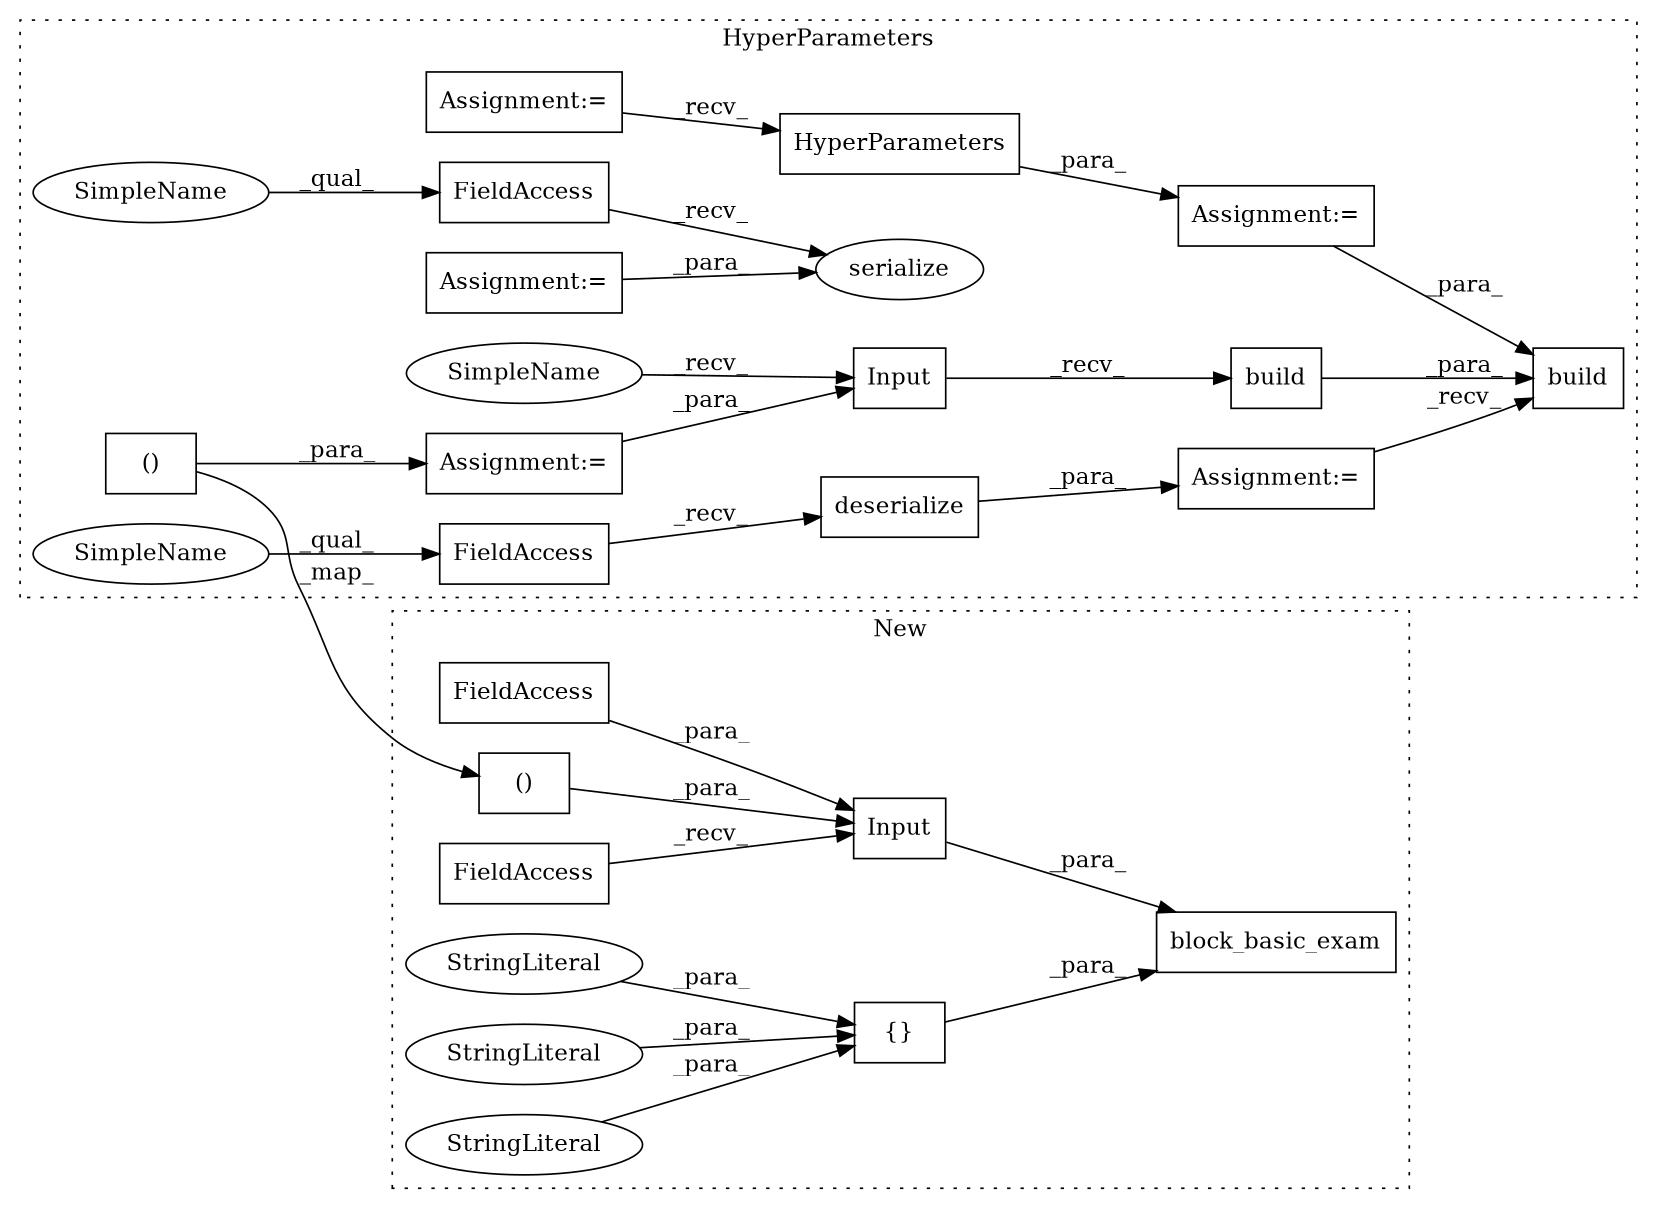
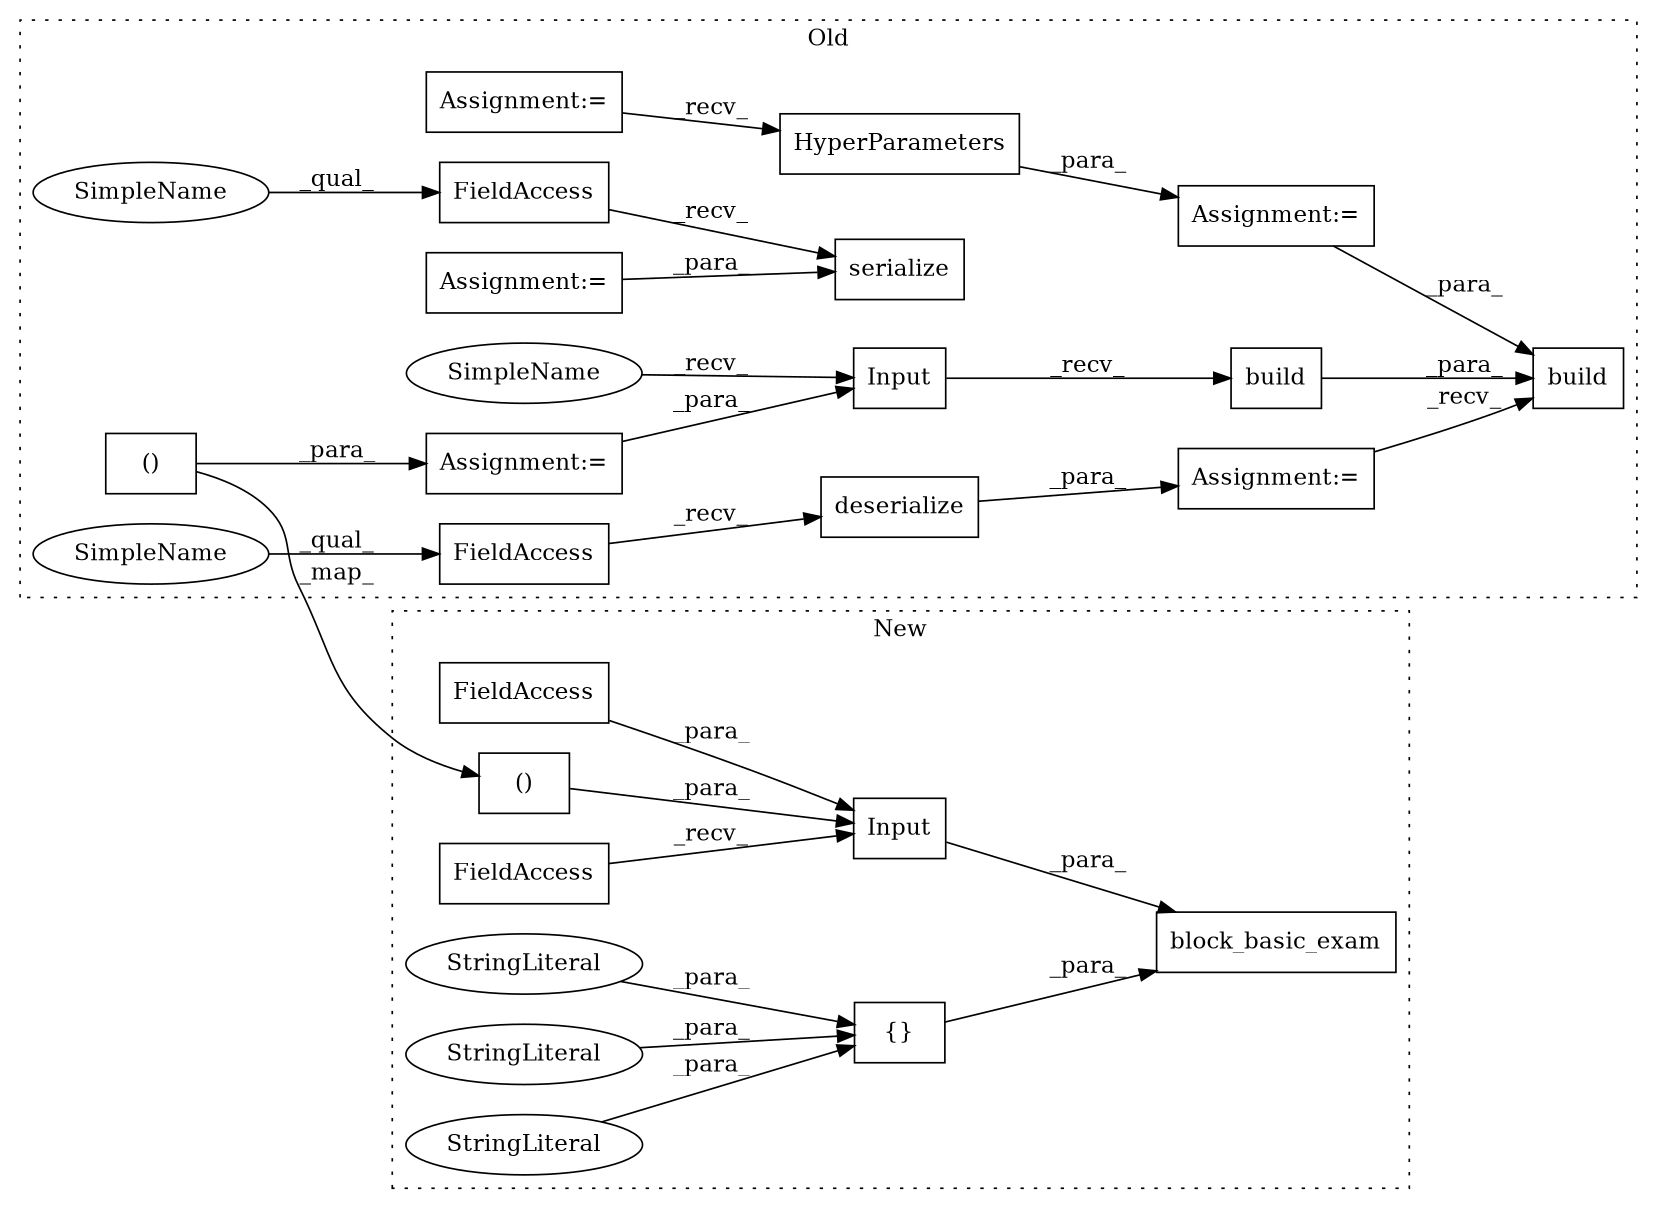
(829, 39) -> (829, 39)
(900, 269) -> (900, 269)
